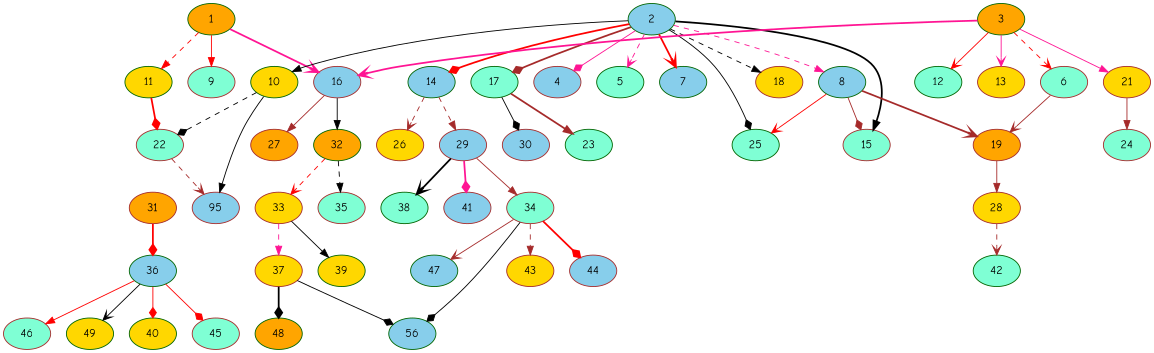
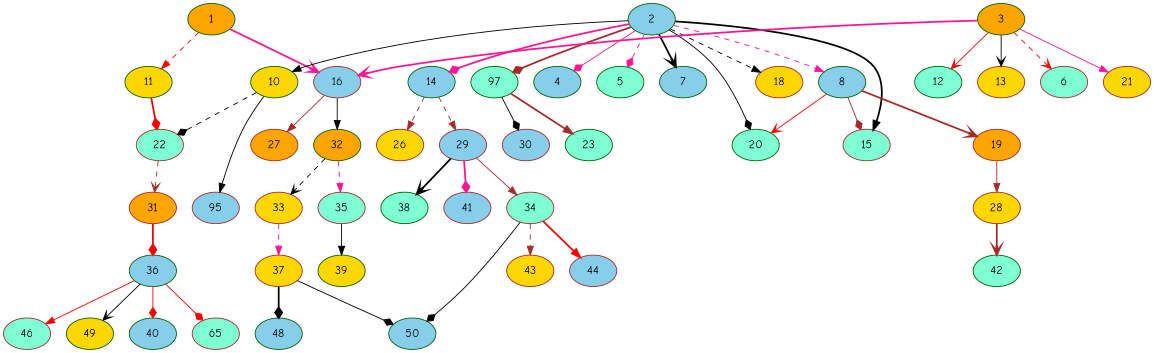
(543, 43) -> (543, 43)
(1001, 46) -> (1001, 46)
(638, 47) -> (638, 47)
(665, 47) -> (665, 47)
(211, 82) -> none
(494, 82) -> (494, 82)
(557, 82) -> (557, 82)
(418, 110) -> (418, 110)
(1034, 111) -> none
(756, 145) -> (756, 145)
(1127, 145) -> none
(339, 172) -> (339, 172)
(185, 173) -> (157, 172)
(311, 173) -> (311, 173)
(997, 235) -> (997, 235)
(307, 236) -> (342, 235)
(559, 236) -> (559, 236)
(434, 271) -> none
(153, 334) -> (153, 334)
(216, 334) -> (216, 334)
(279, 334) -> (279, 334)
(412, 334) -> (412, 334)
